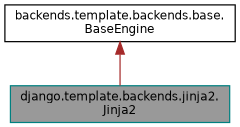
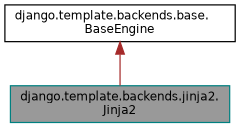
(120, 23) -> (120, 23)
